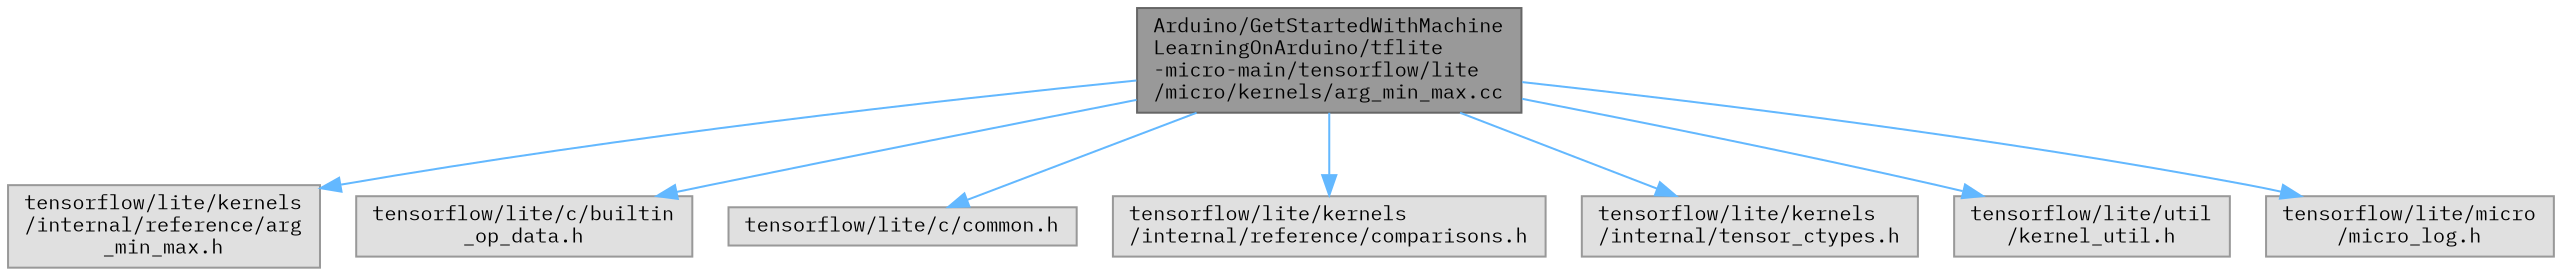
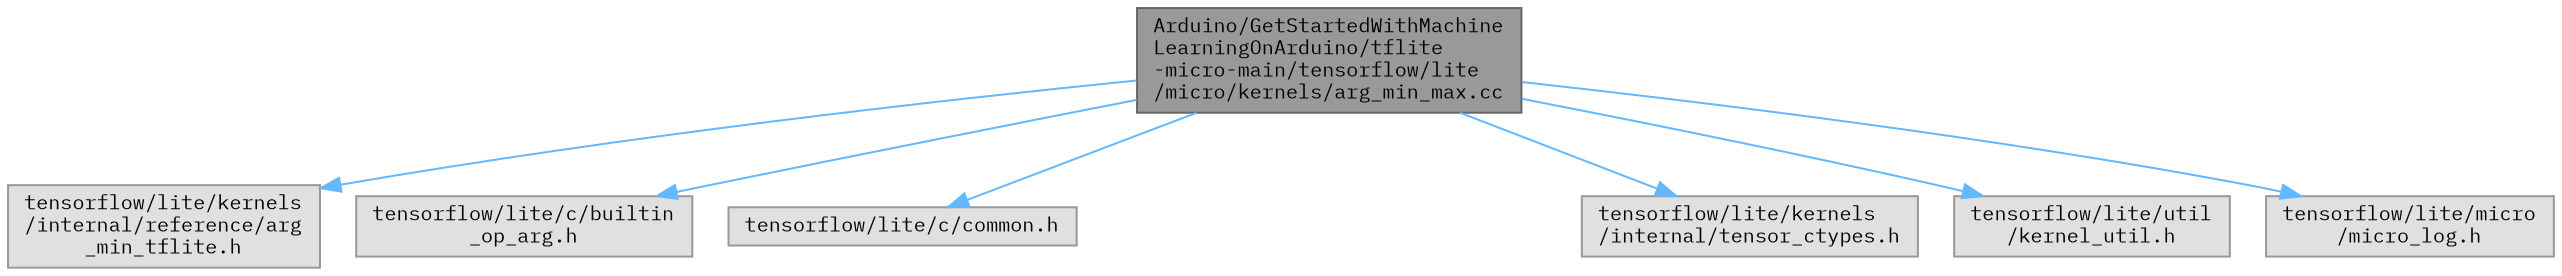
(164, 226) -> (164, 226)
(524, 226) -> (524, 226)
(1329, 226) -> none
